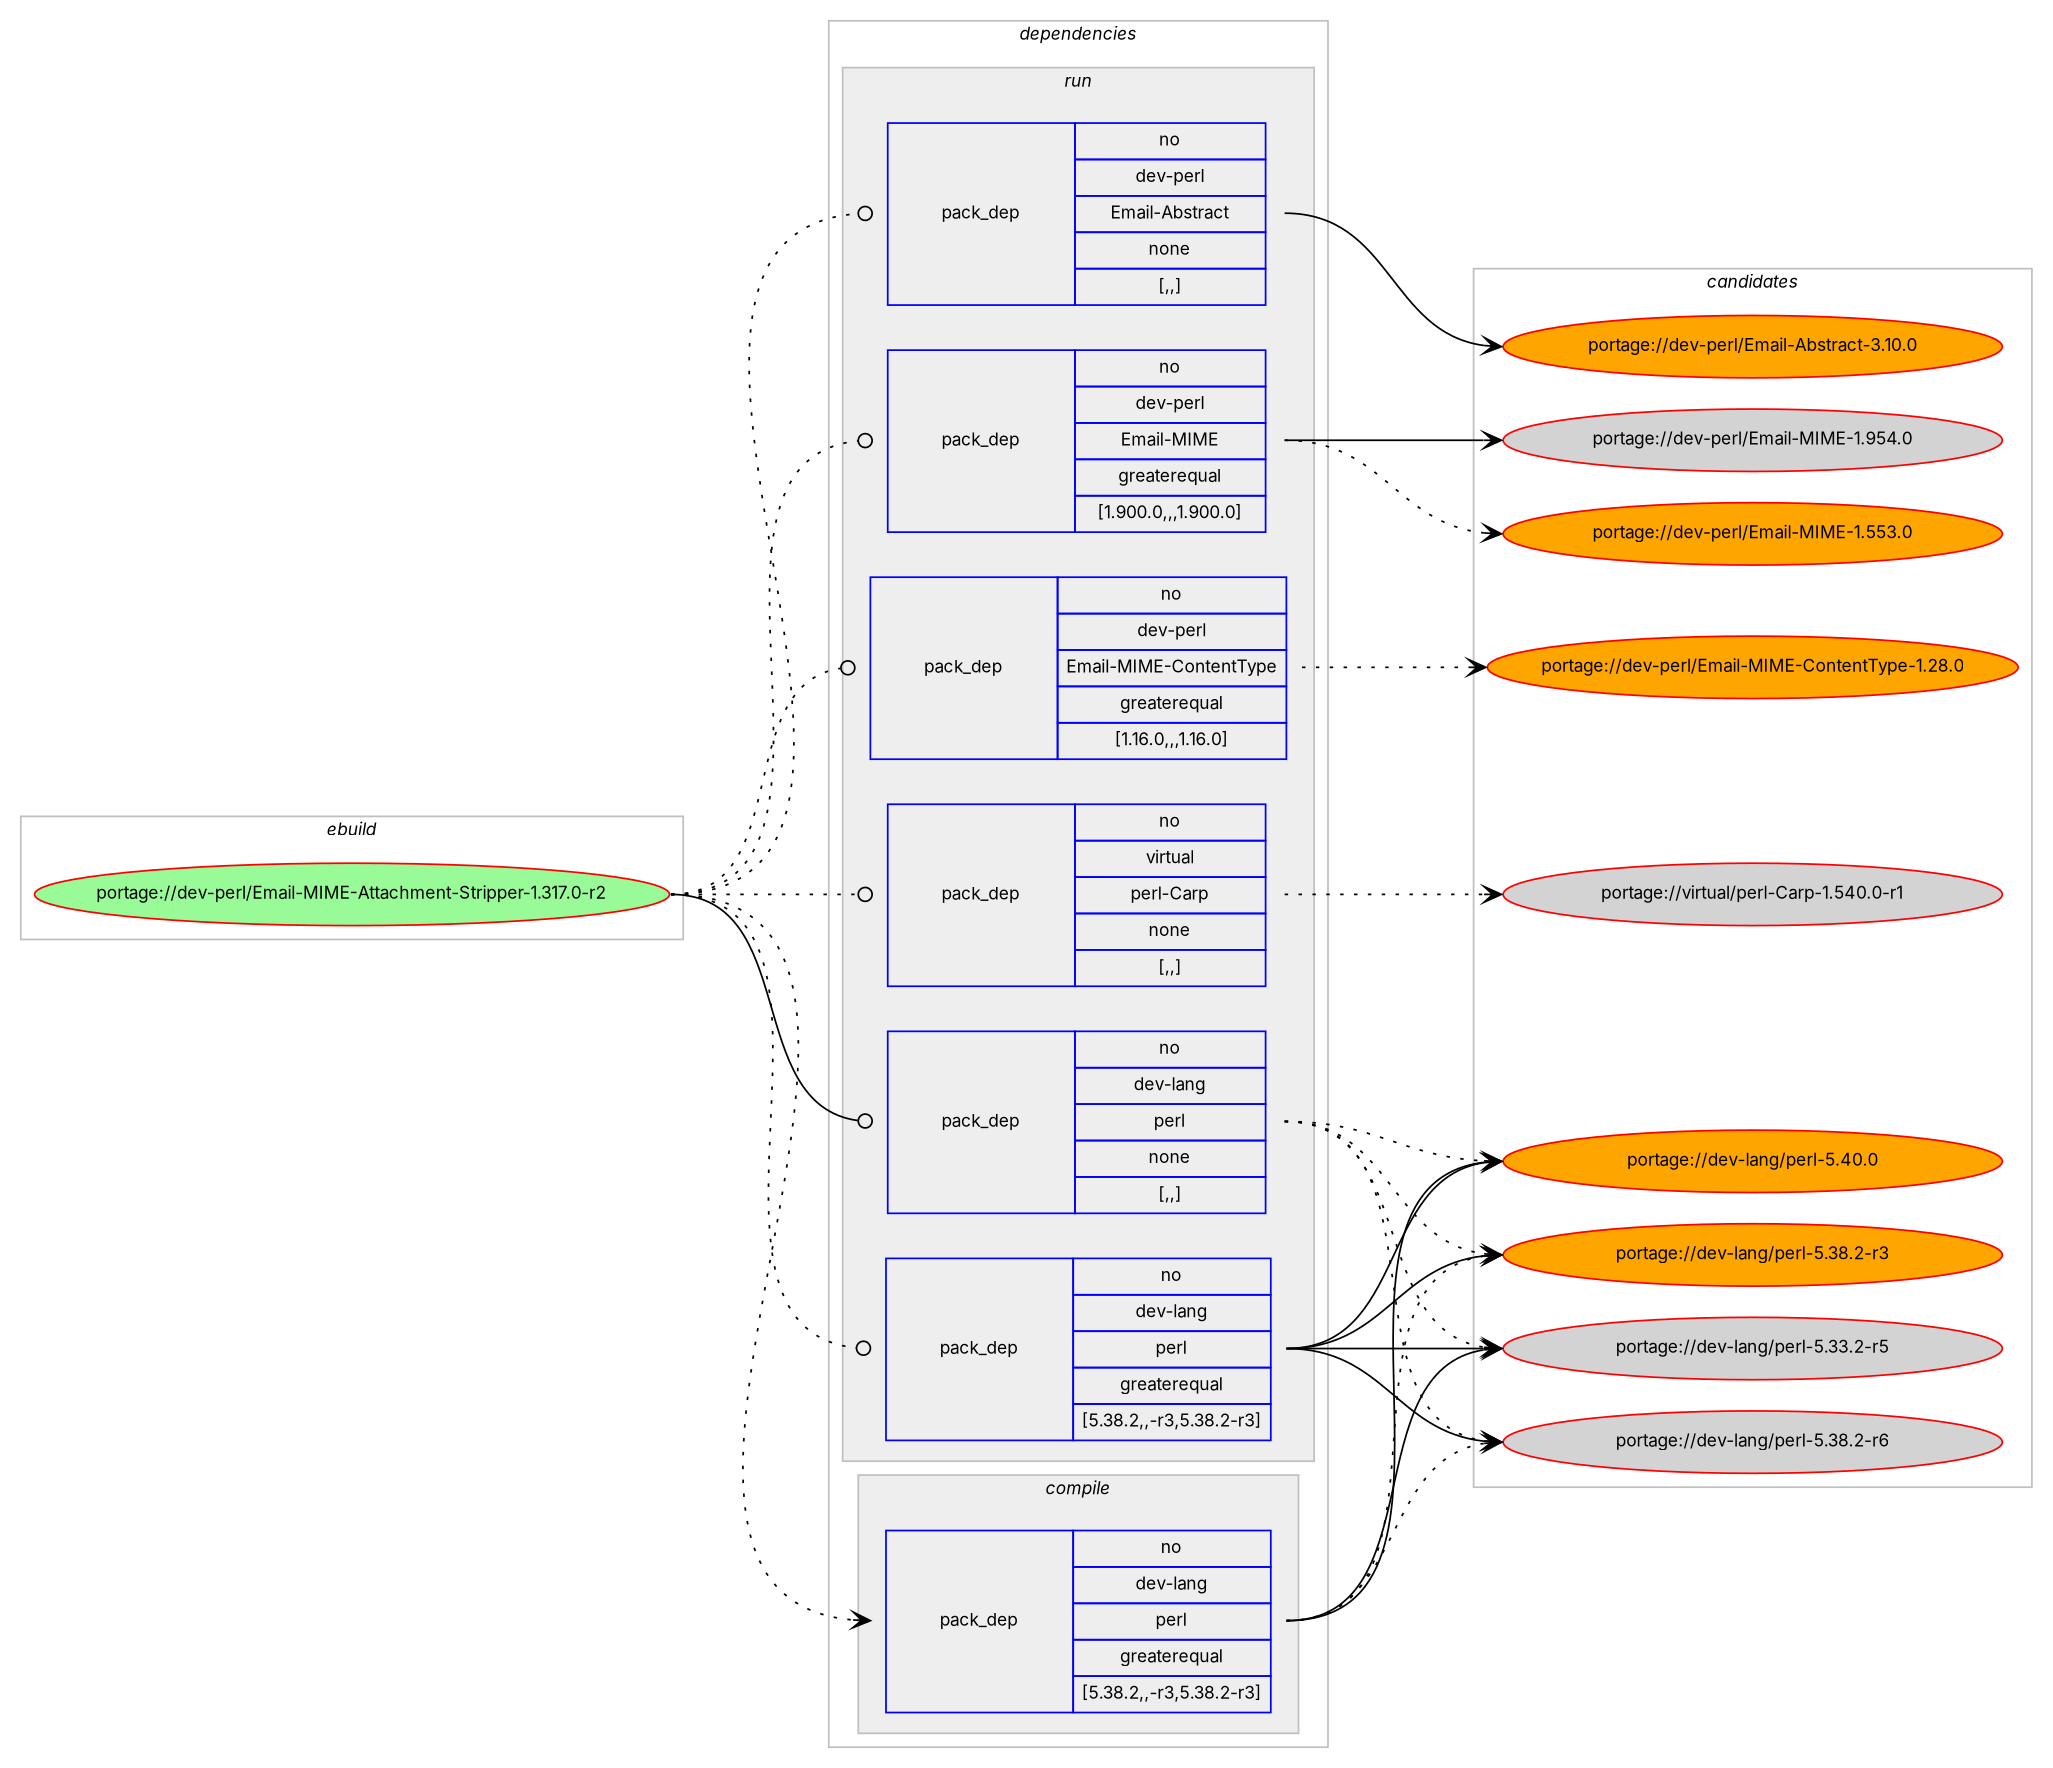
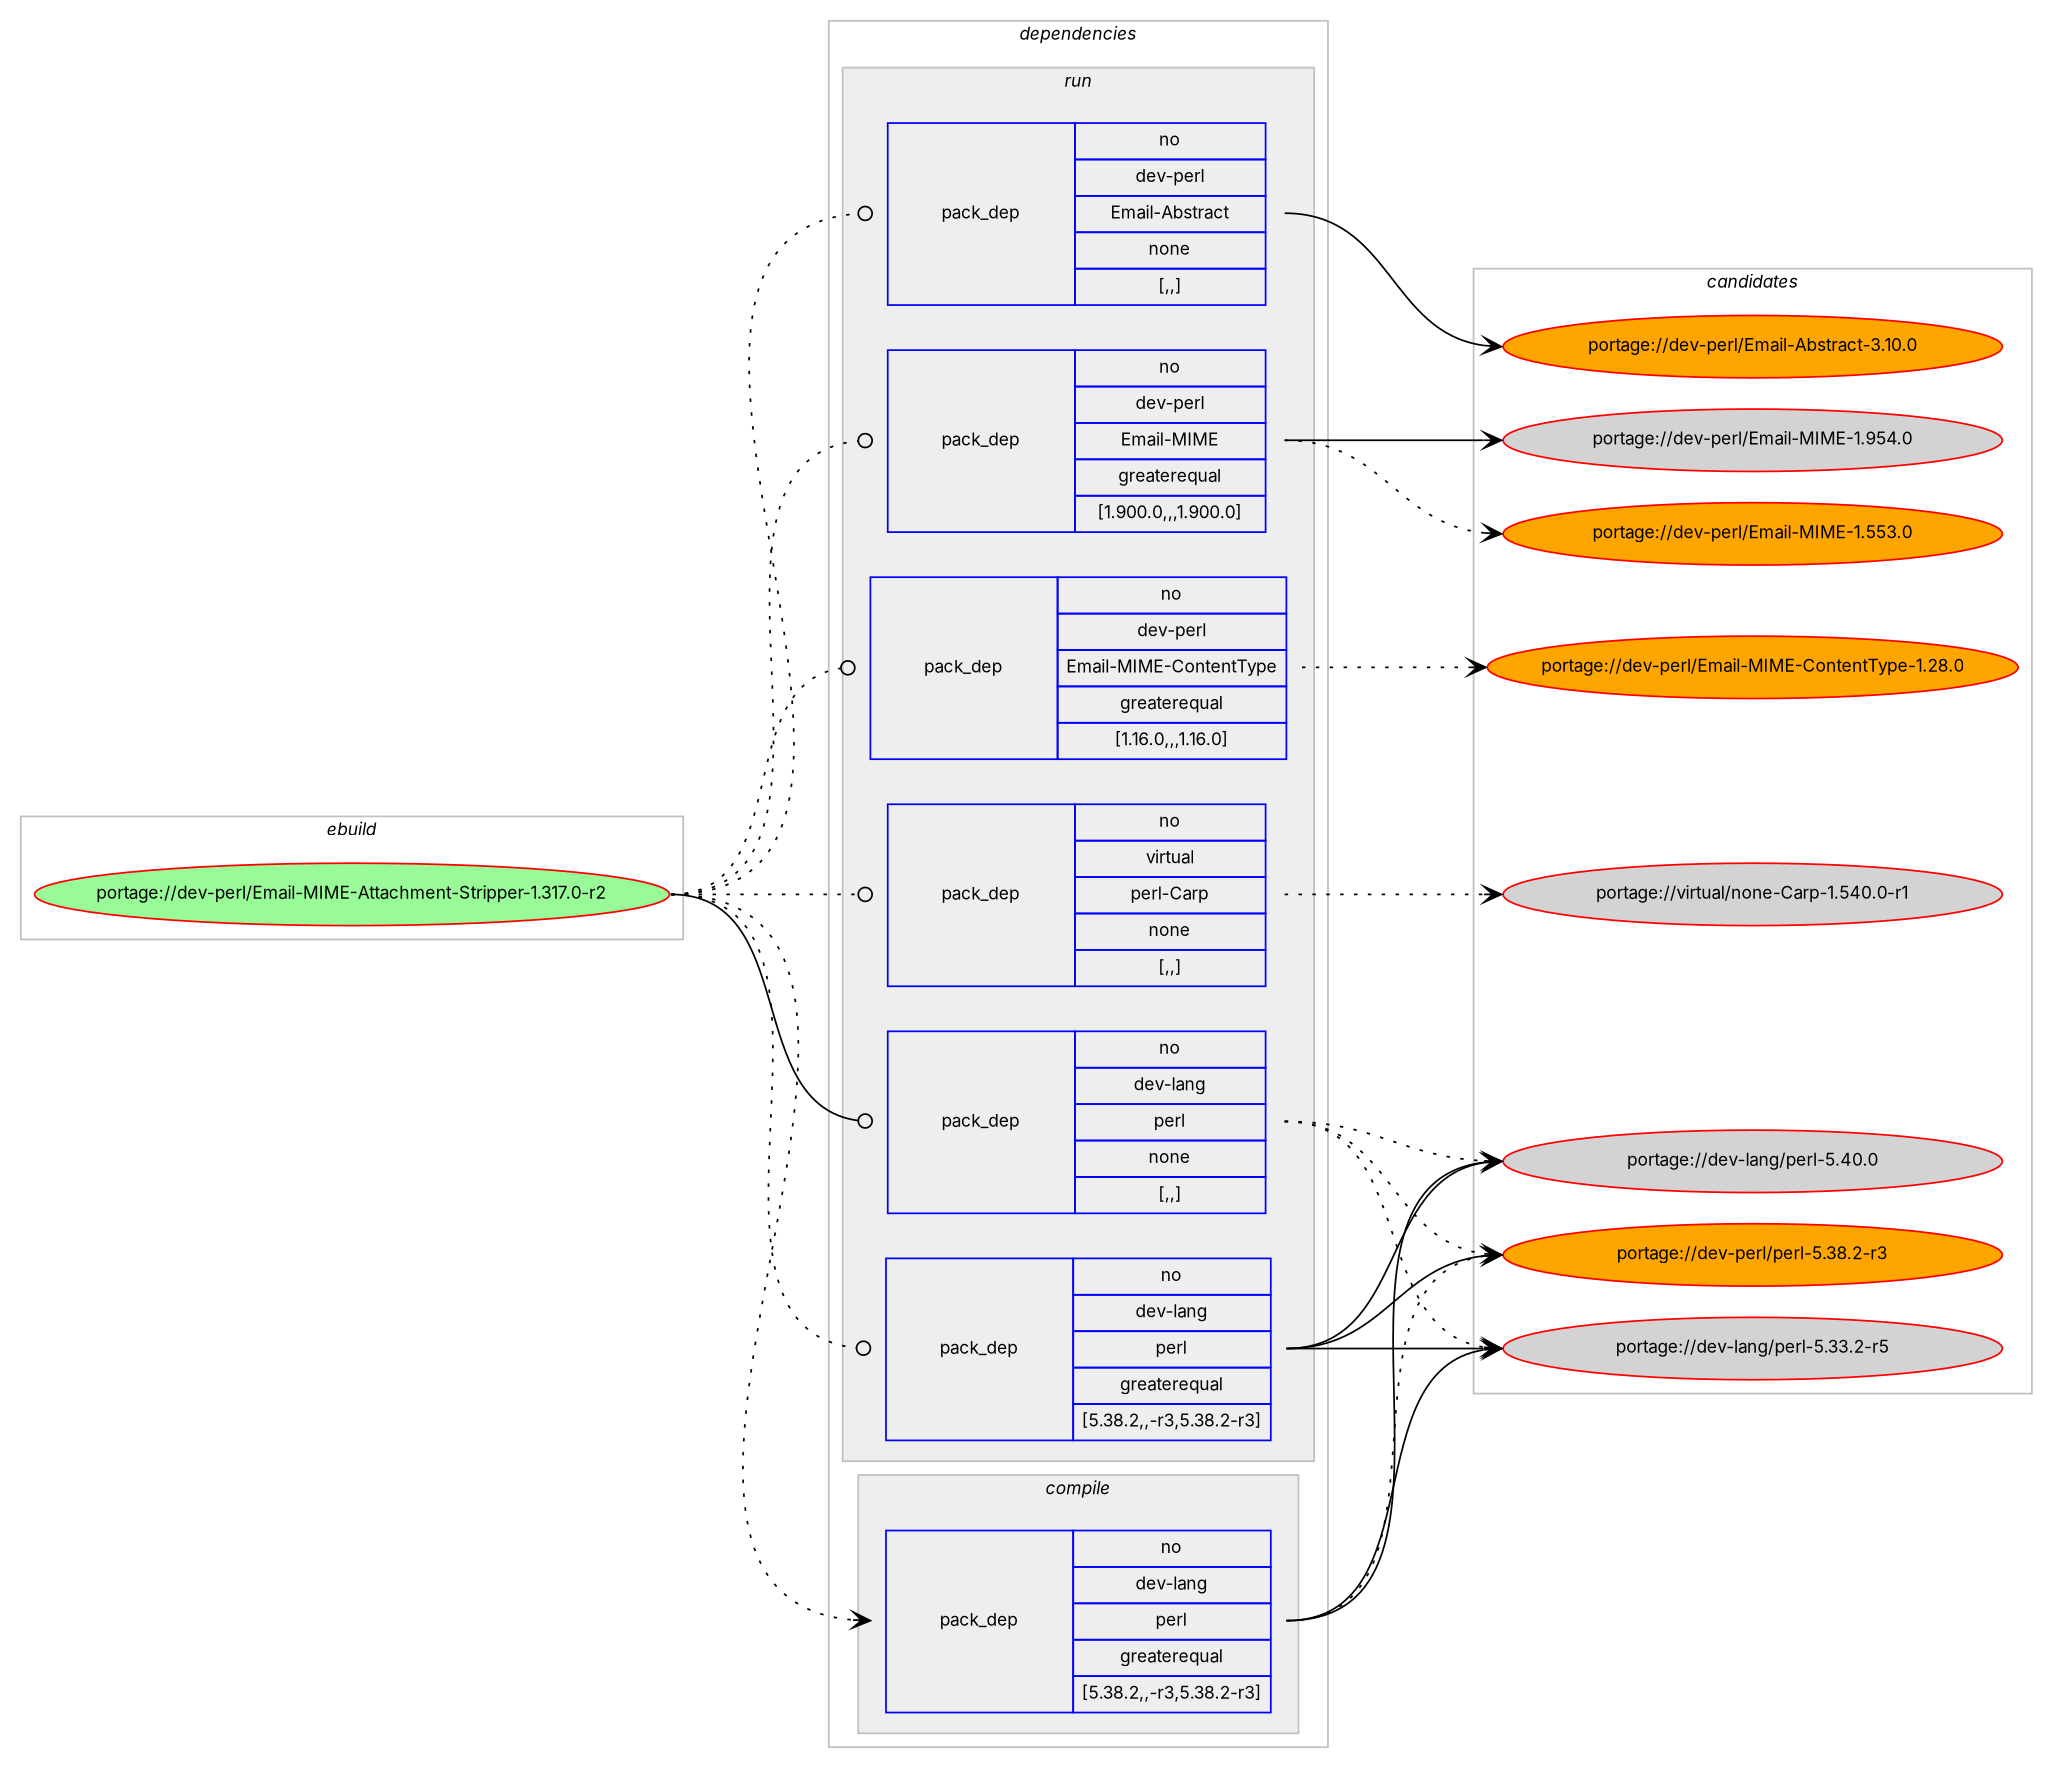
(1753, 894) -> (1753, 894)
(1753, 1161) -> (1753, 1161)
(1753, 1255) -> (1753, 1255)
(1753, 1442) -> none
